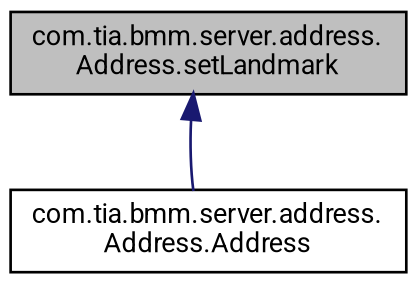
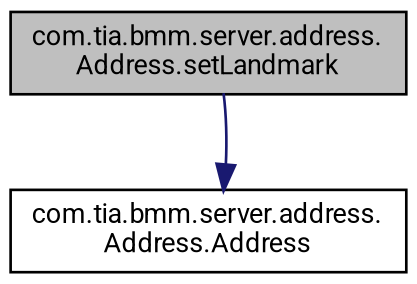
(191, 155) -> (226, 129)
